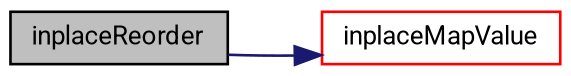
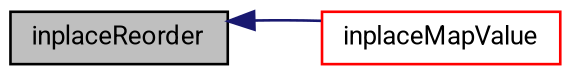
(261, 56) -> (288, 20)
